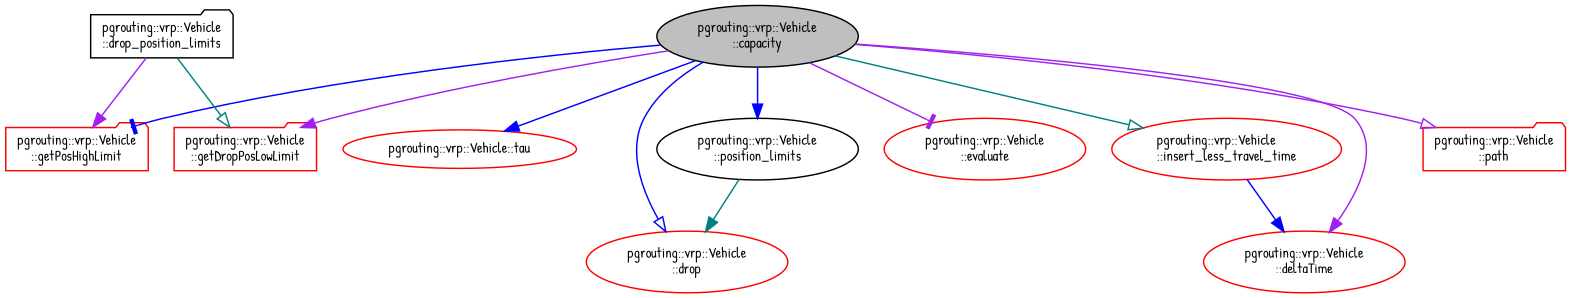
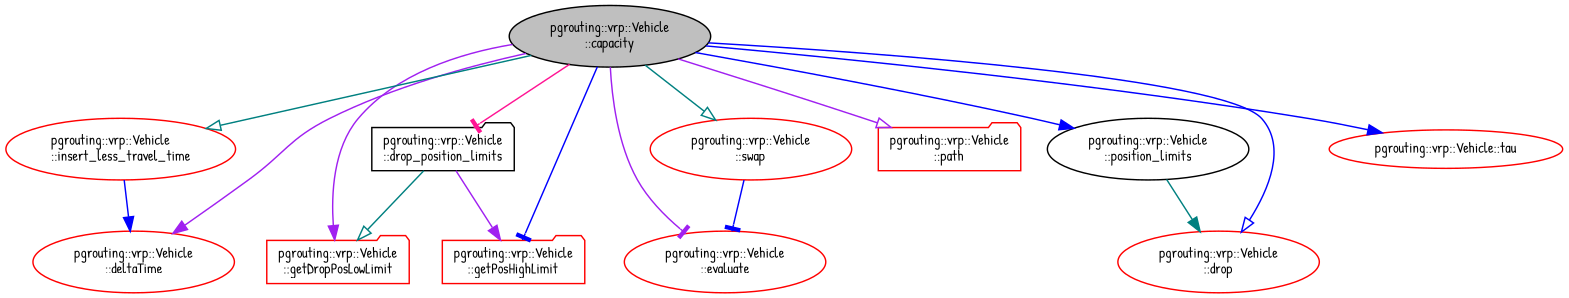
none -> (525, 94)
none -> (751, 149)
